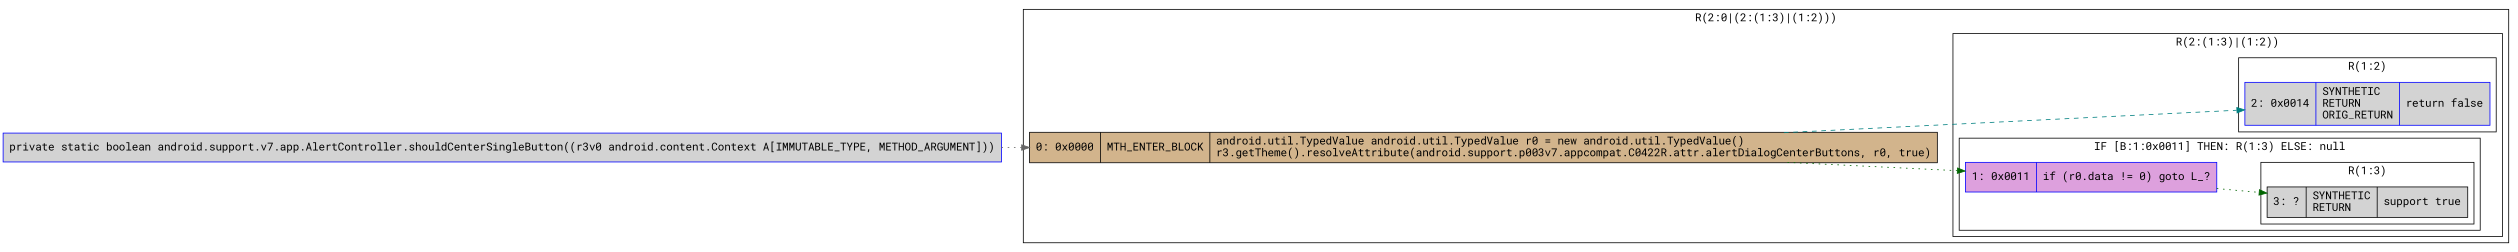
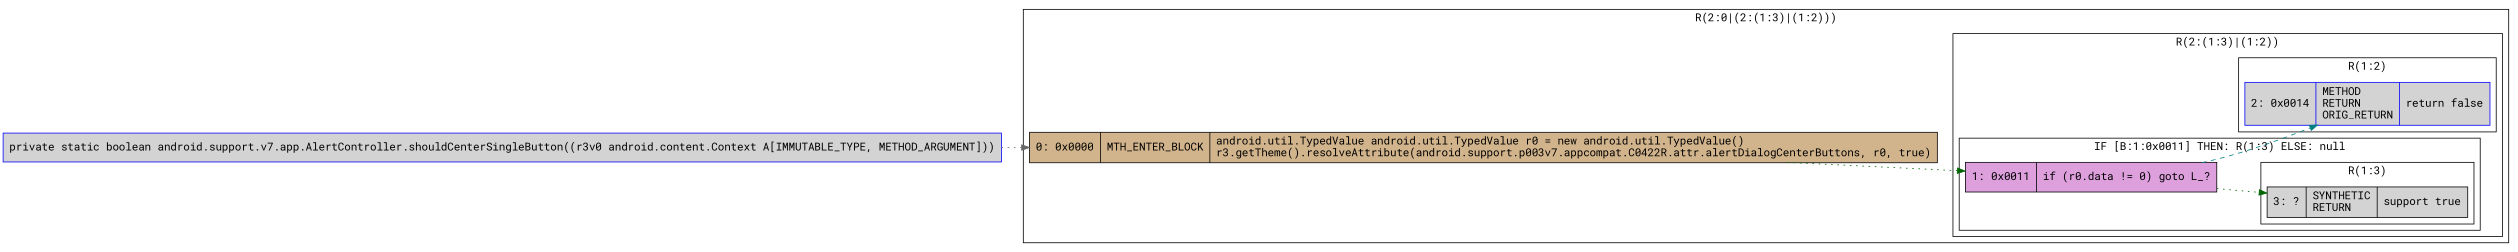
(2351, 92) -> (2342, 92)
(2010, 121) -> (2257, 147)
(2091, 177) -> (2091, 177)
